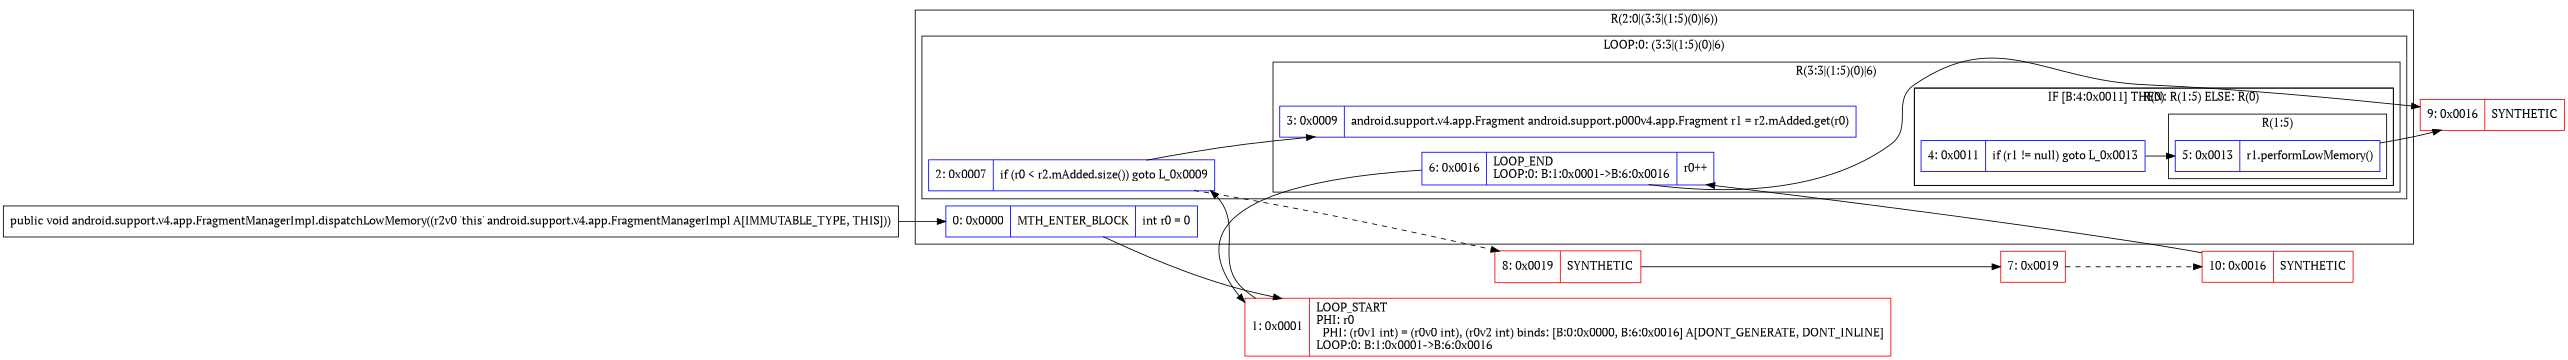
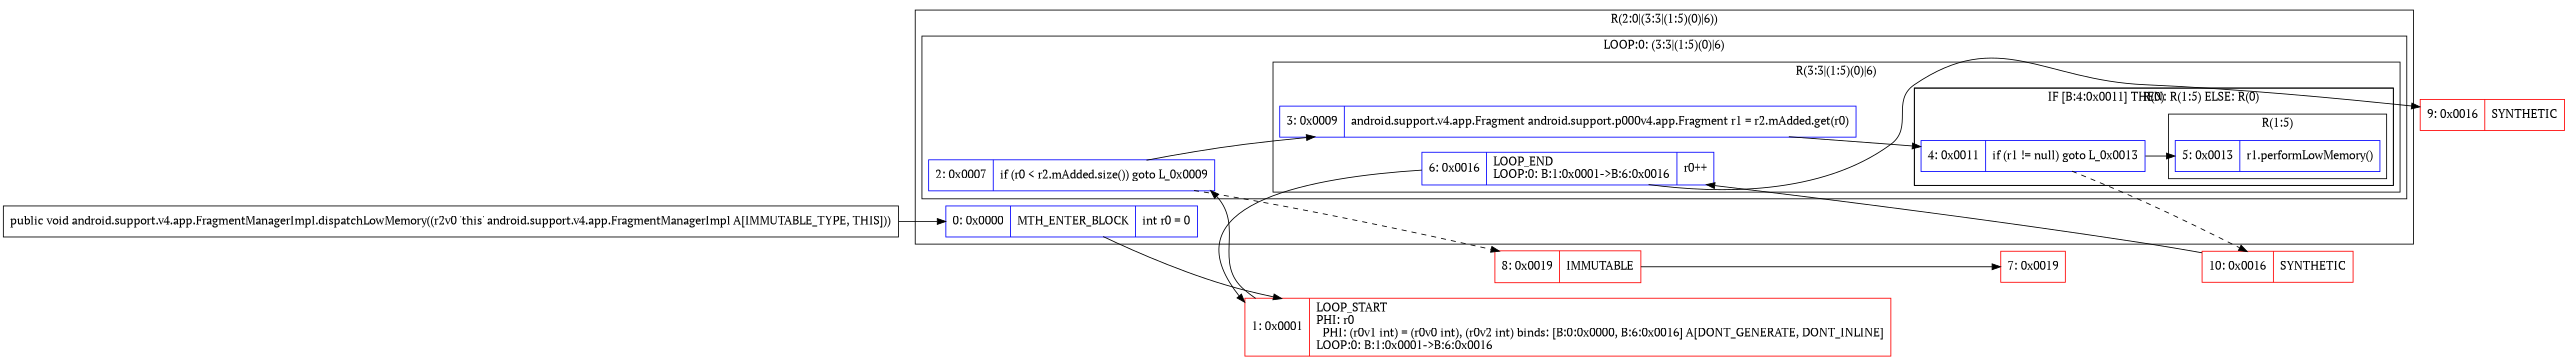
(2419, 136) -> none
none -> (1851, 141)
(1600, 266) -> (1600, 266)
(2129, 267) -> (2157, 207)
